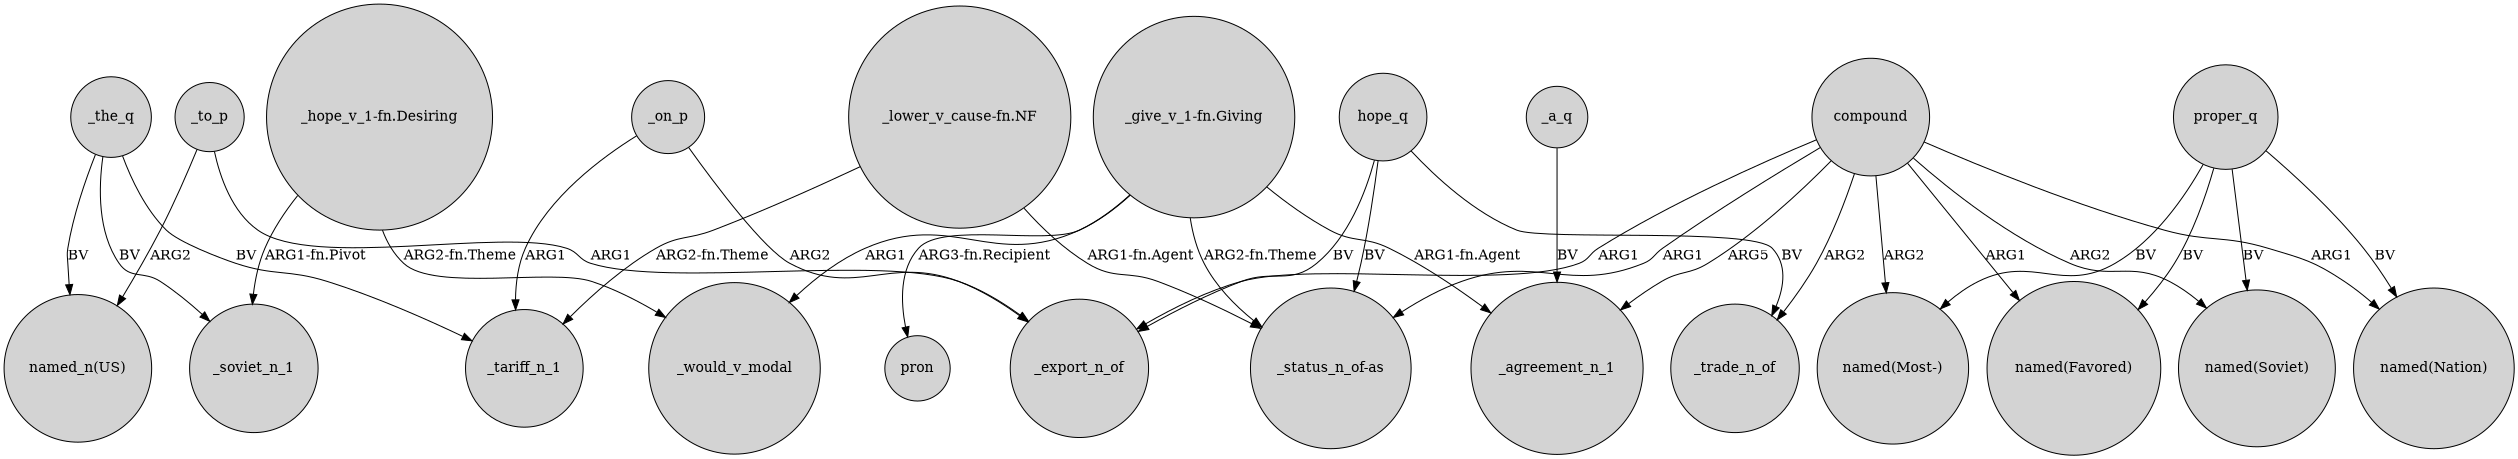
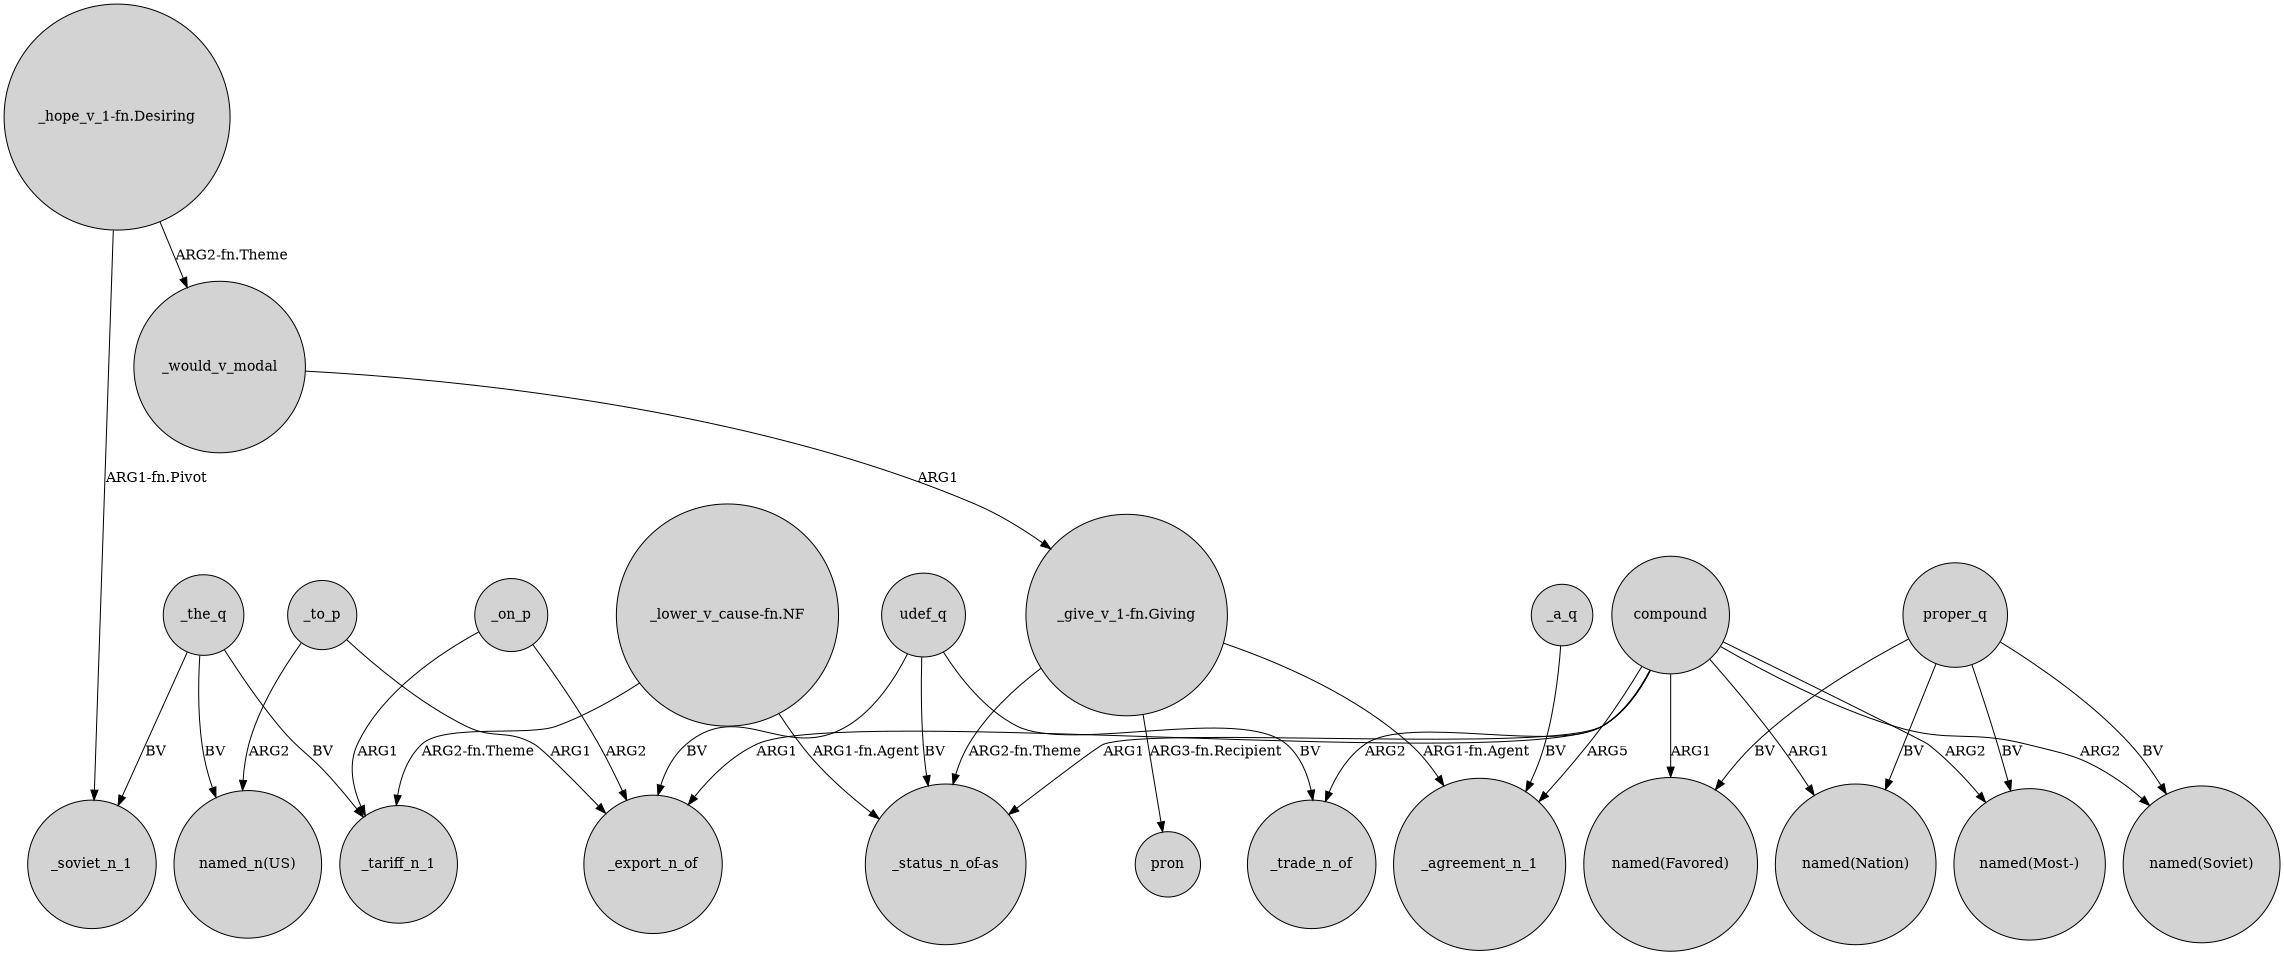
(1383, 117) -> (924, 615)
(989, 242) -> (684, 418)
